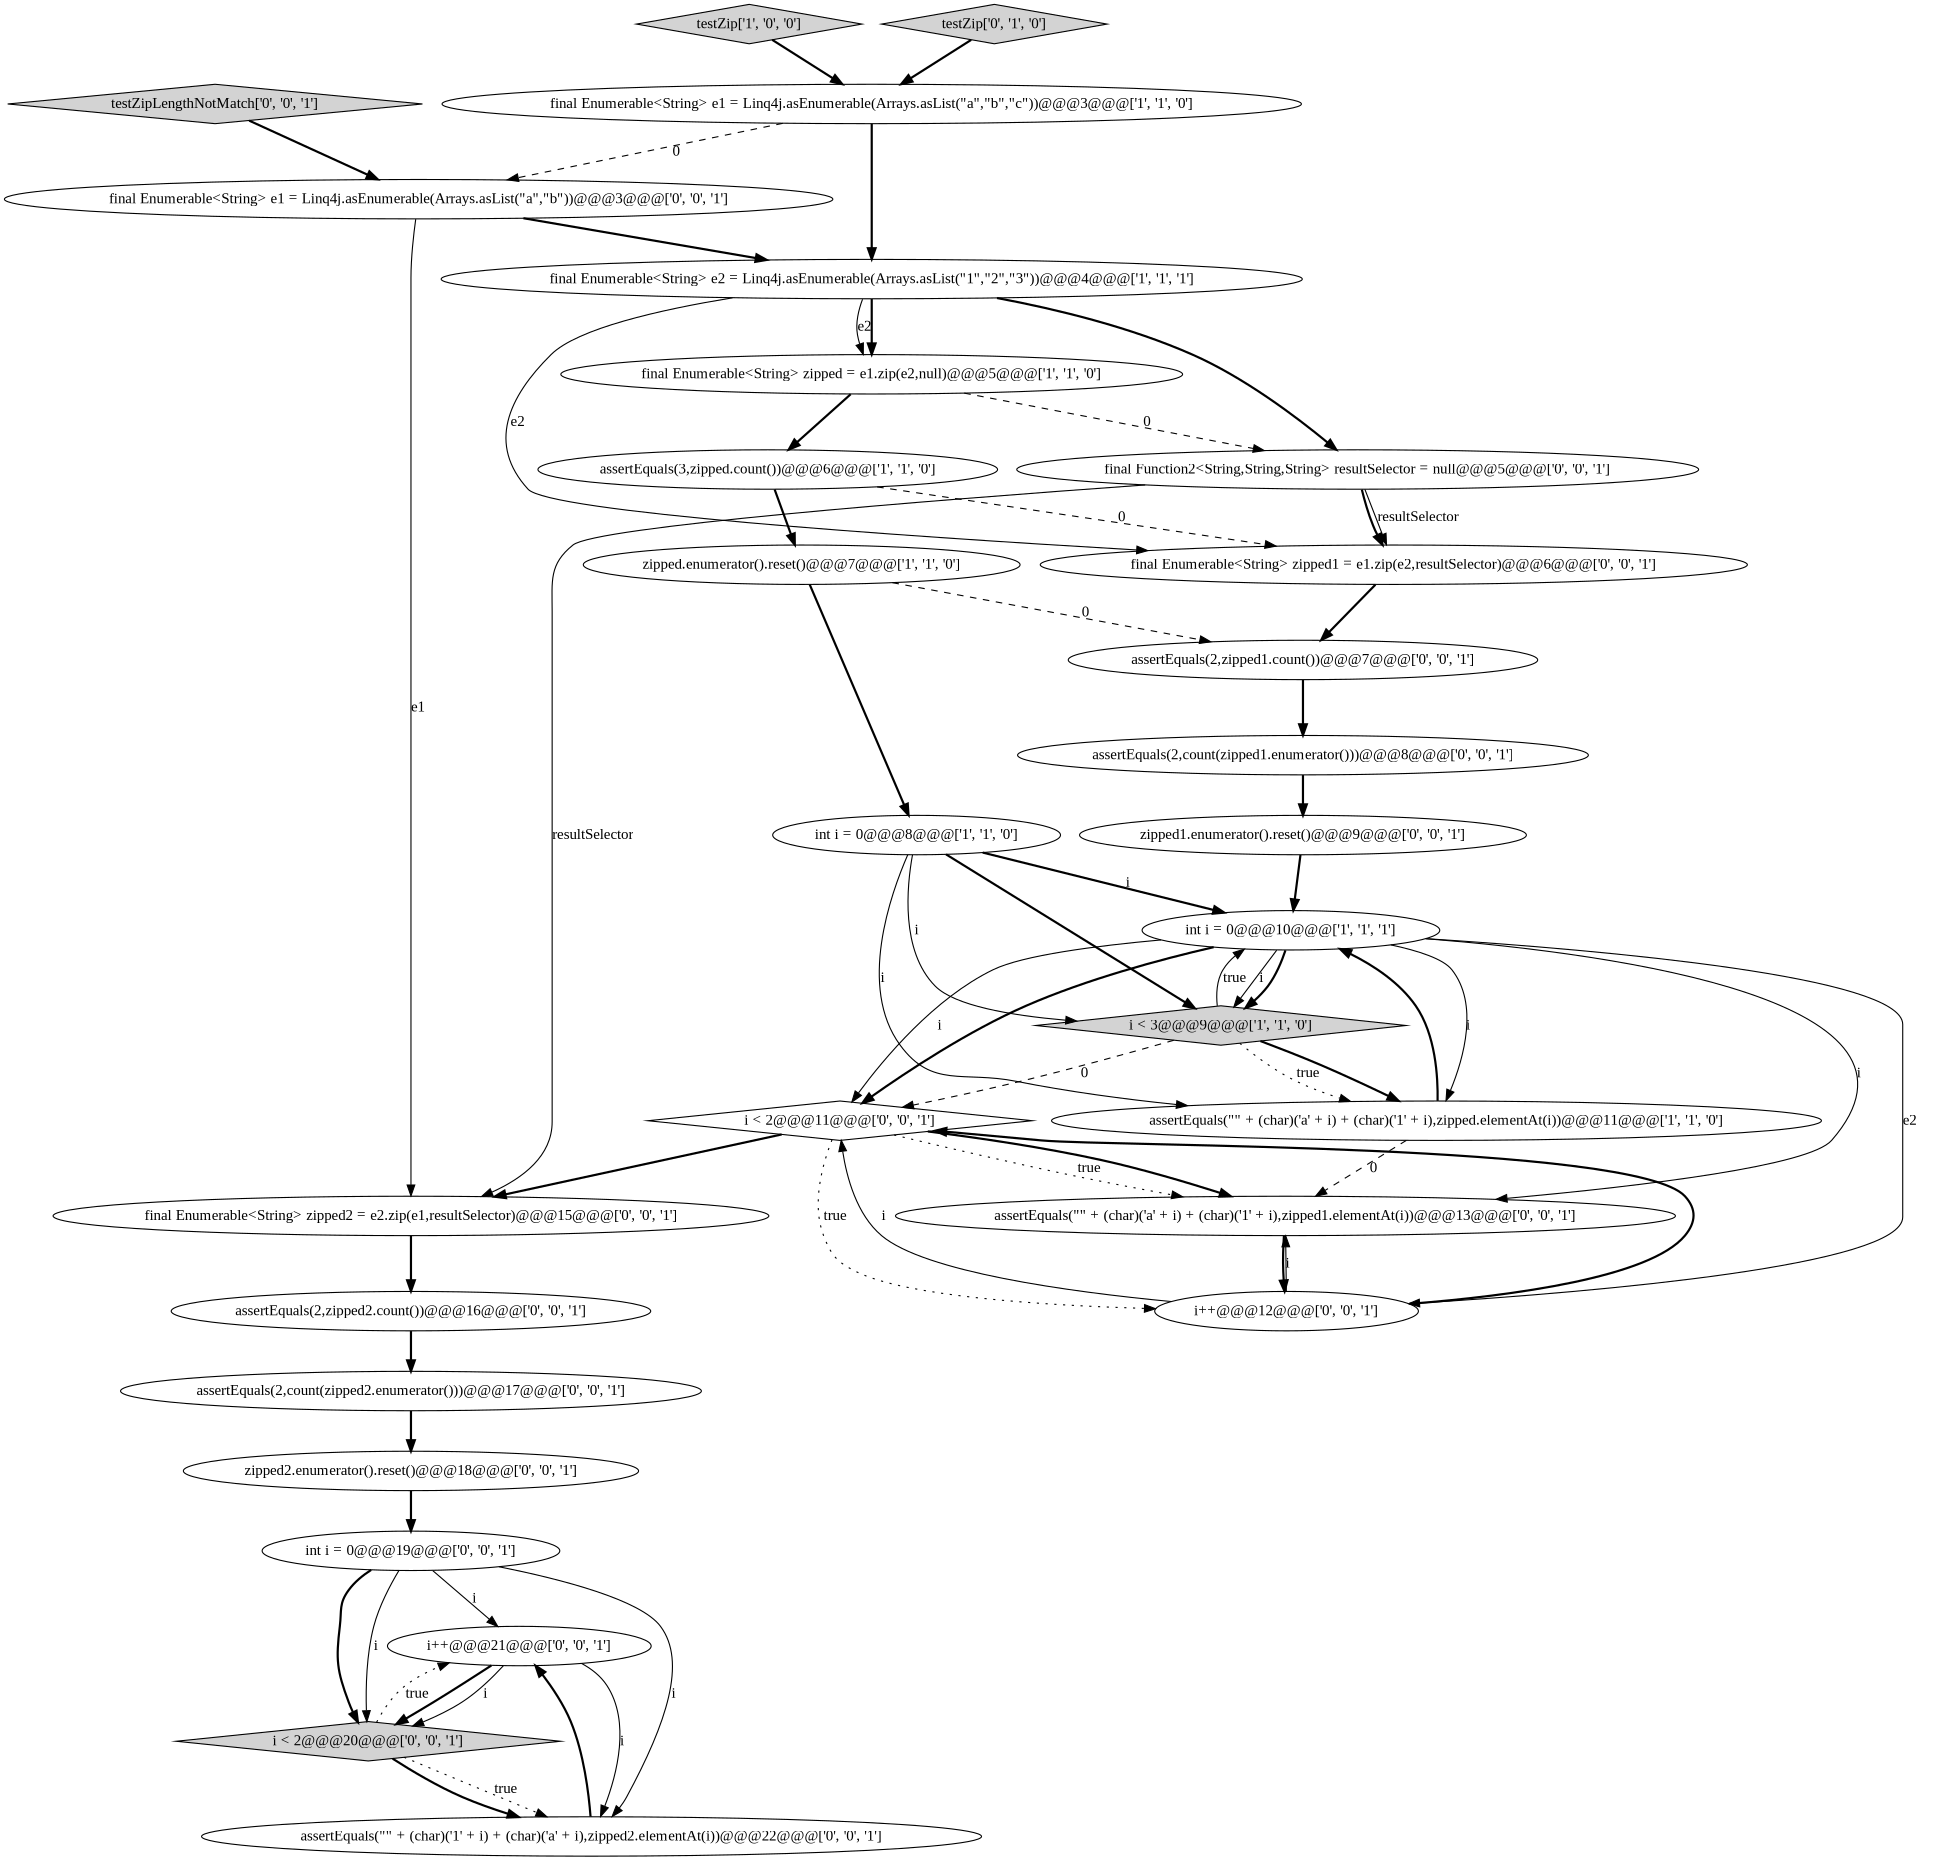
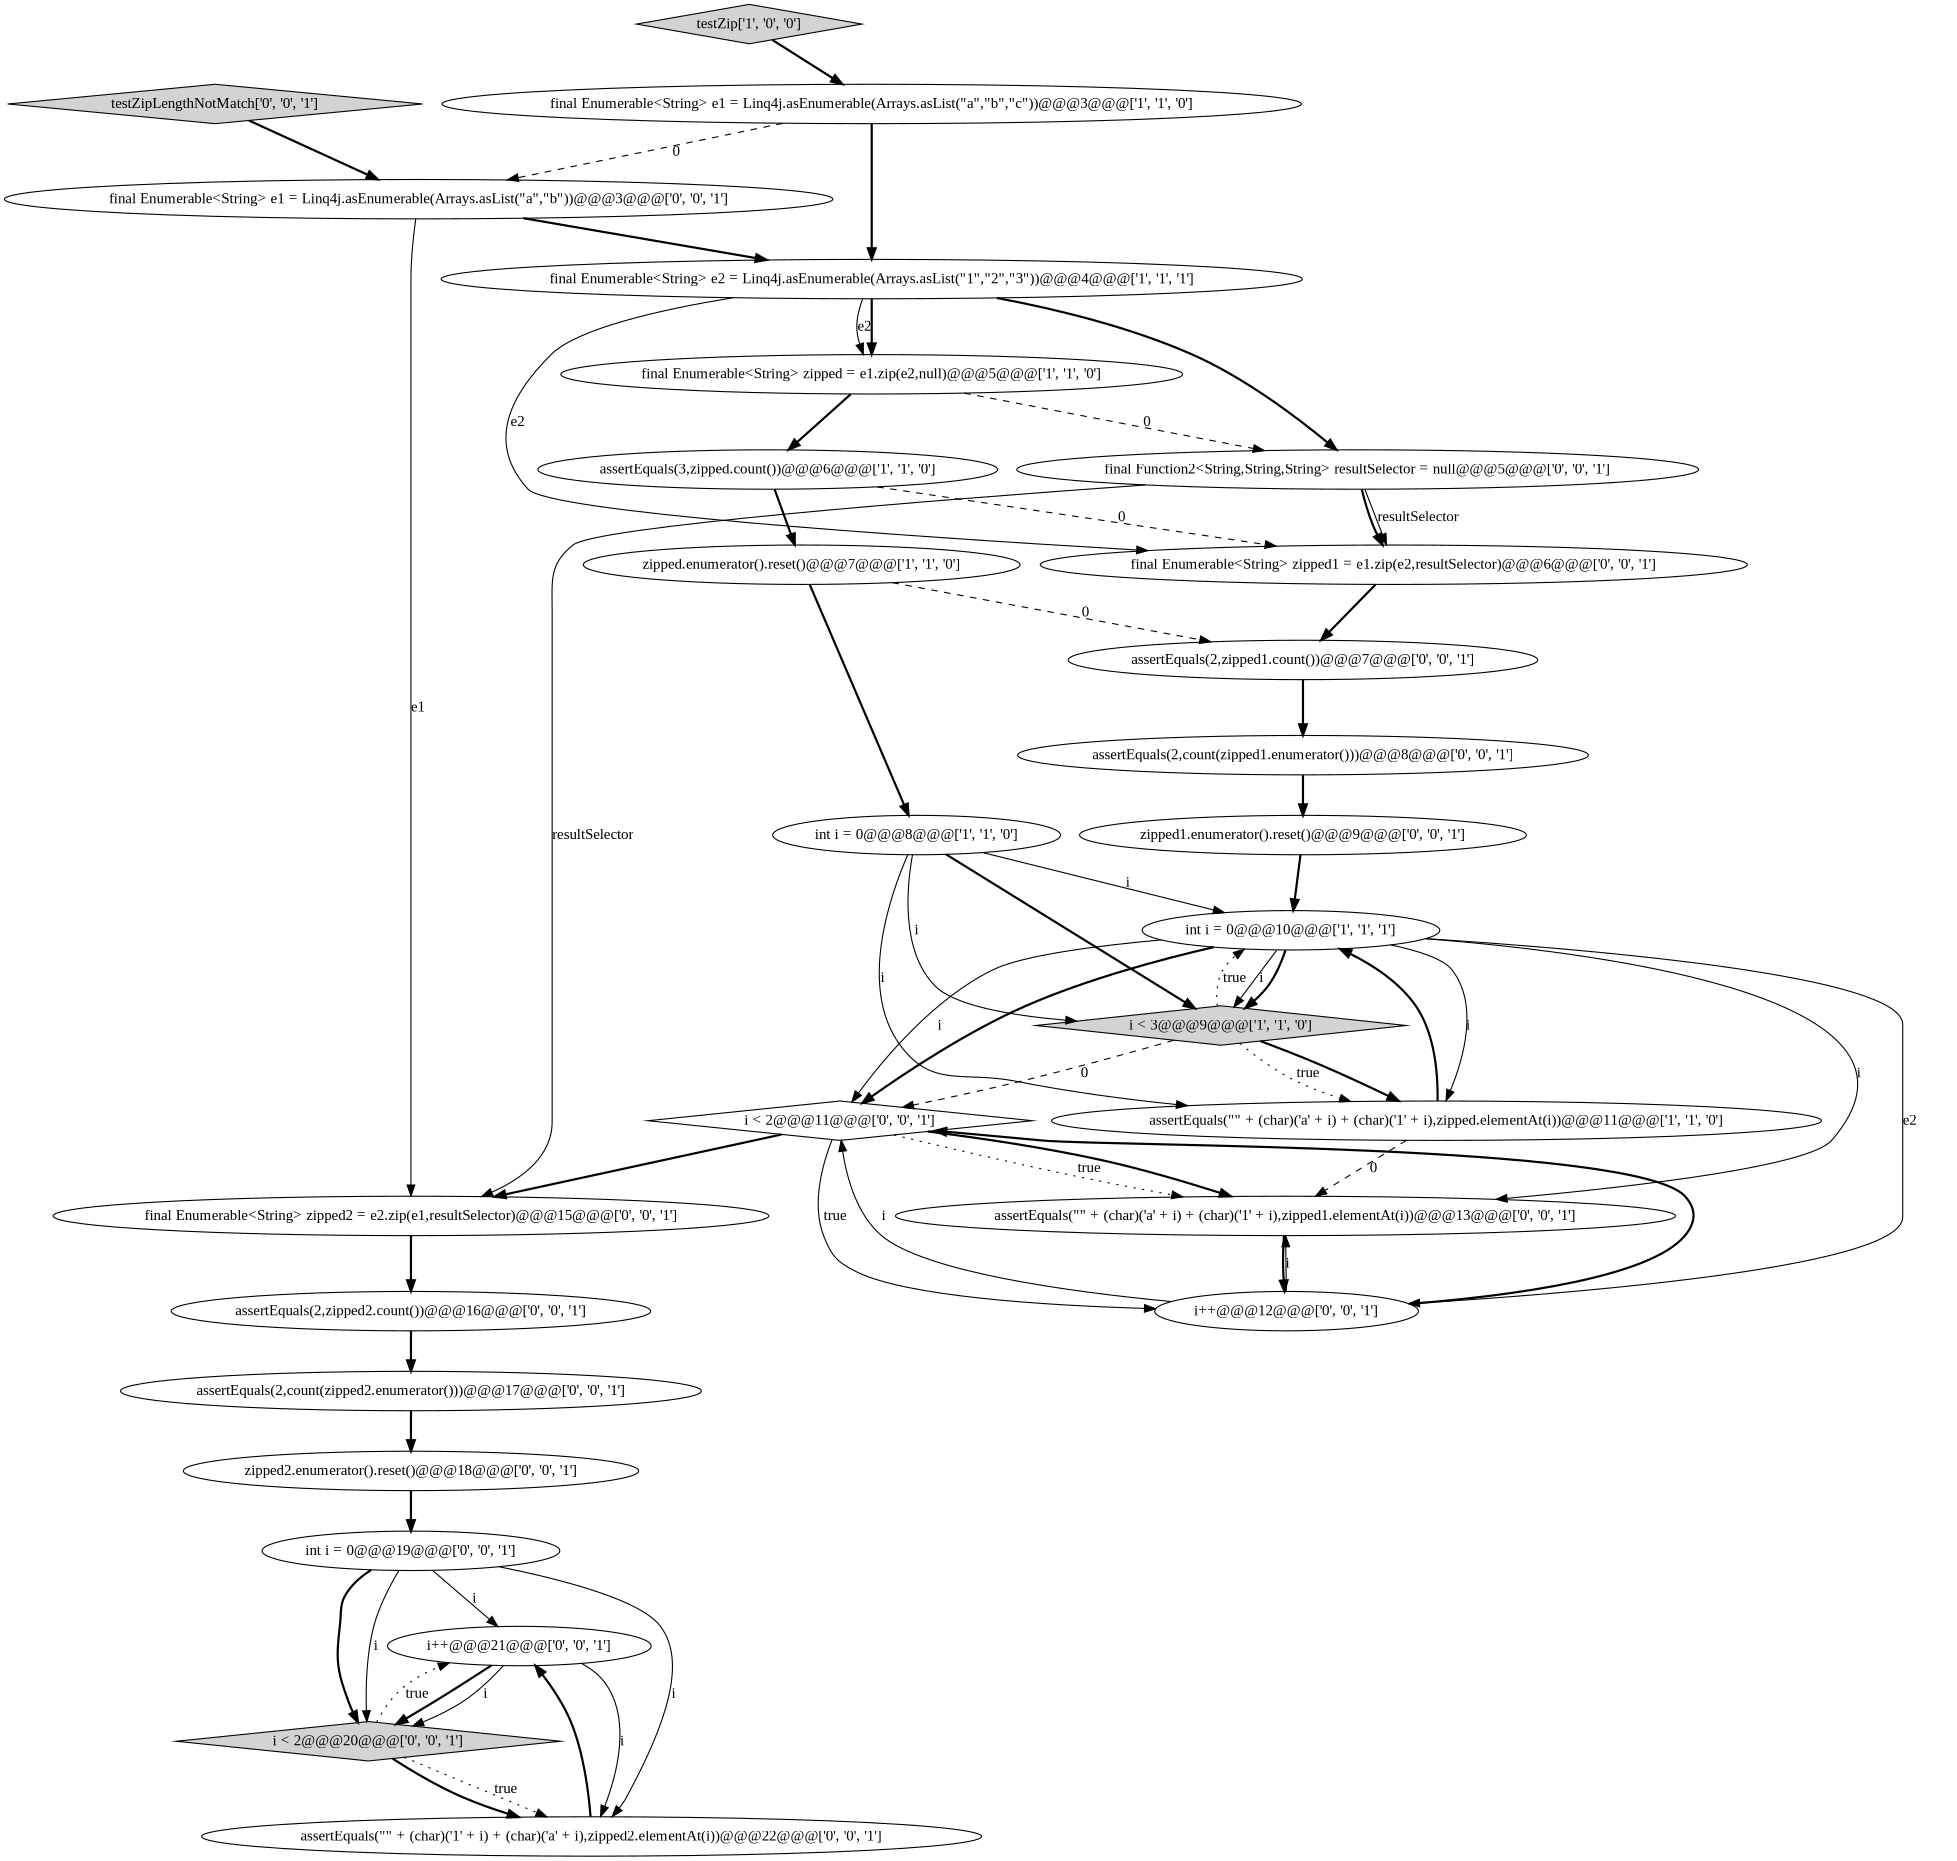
(994, 24) -> none
(1098, 881) -> (1098, 881)
(1219, 978) -> (1219, 978)
(925, 1290) -> (925, 1290)
